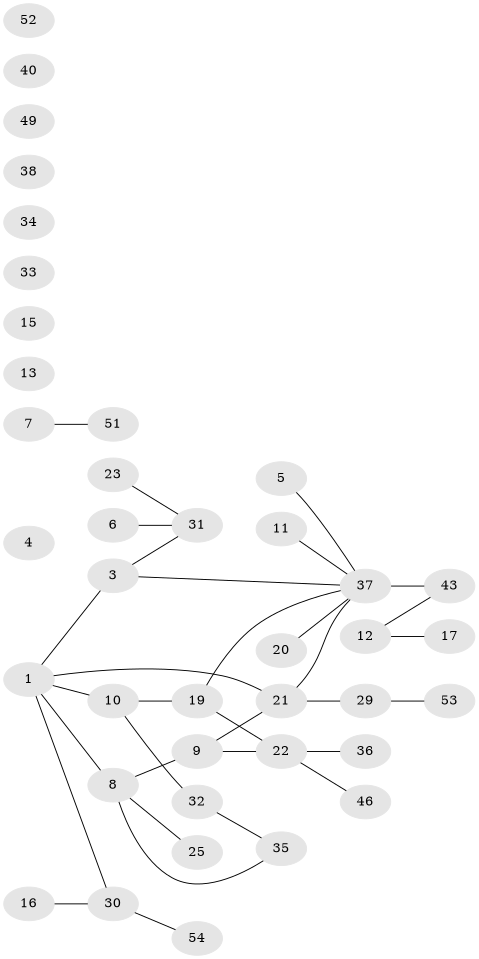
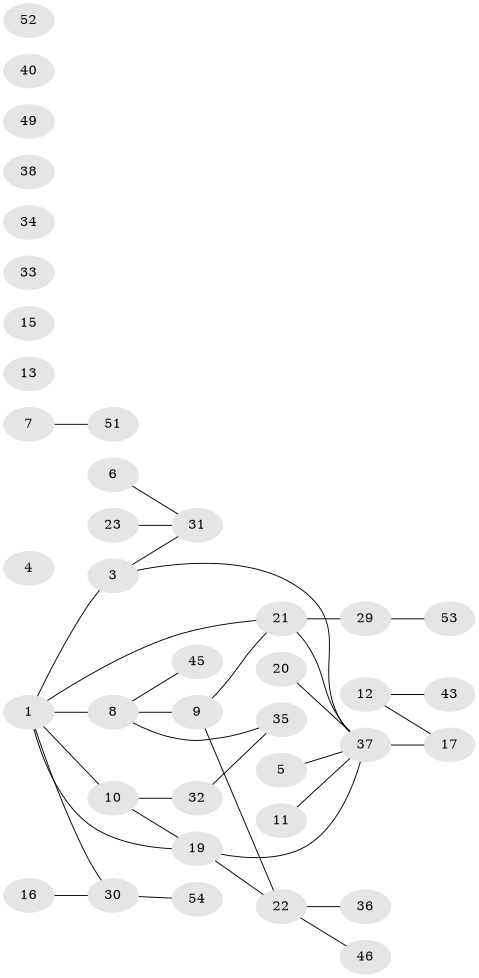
(408, 586) -> (408, 745)
none -> (80, 816)
(197, 852) -> (197, 662)
